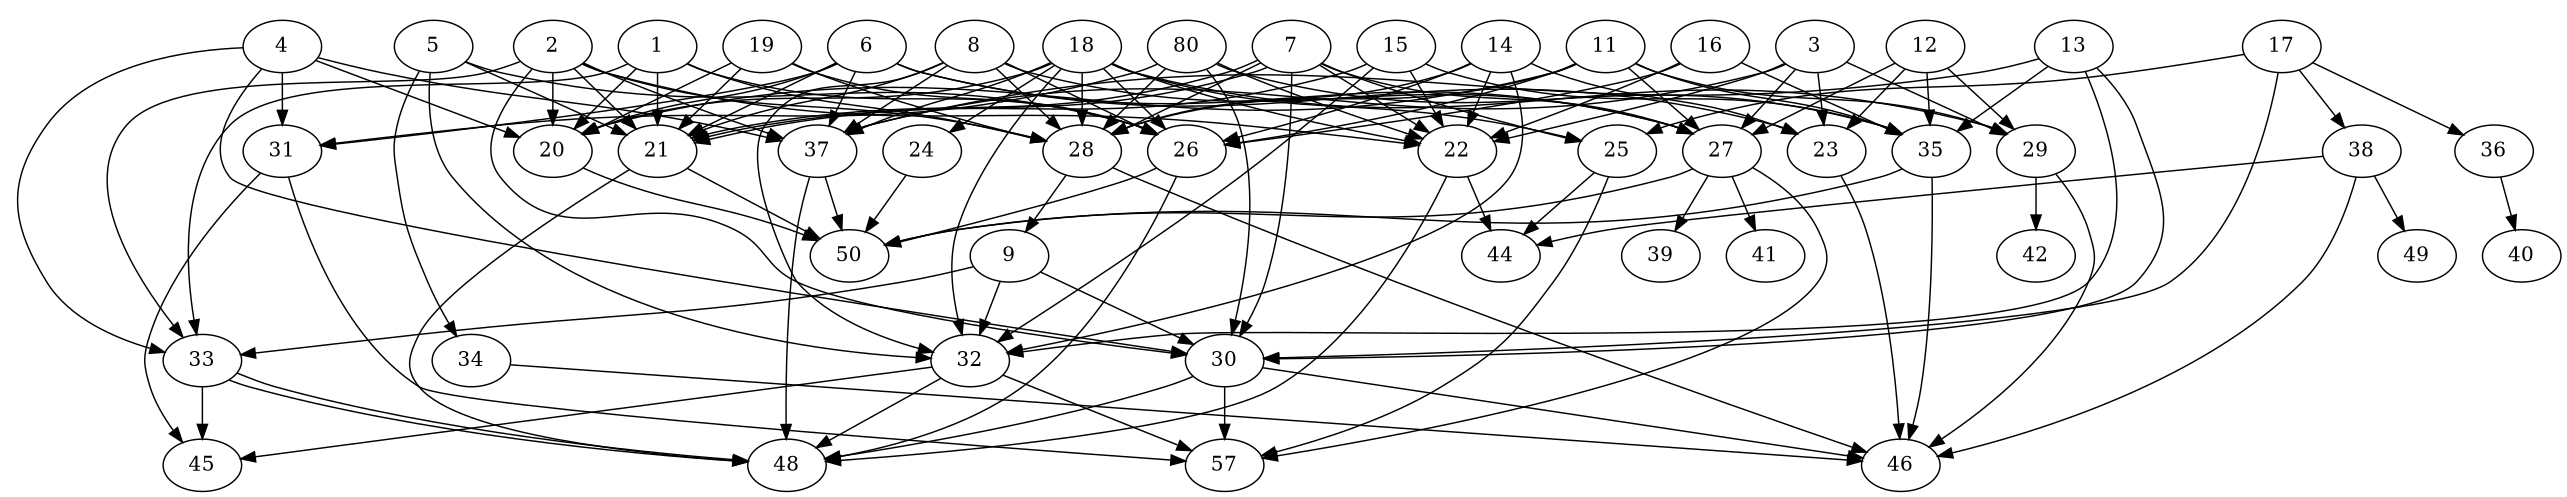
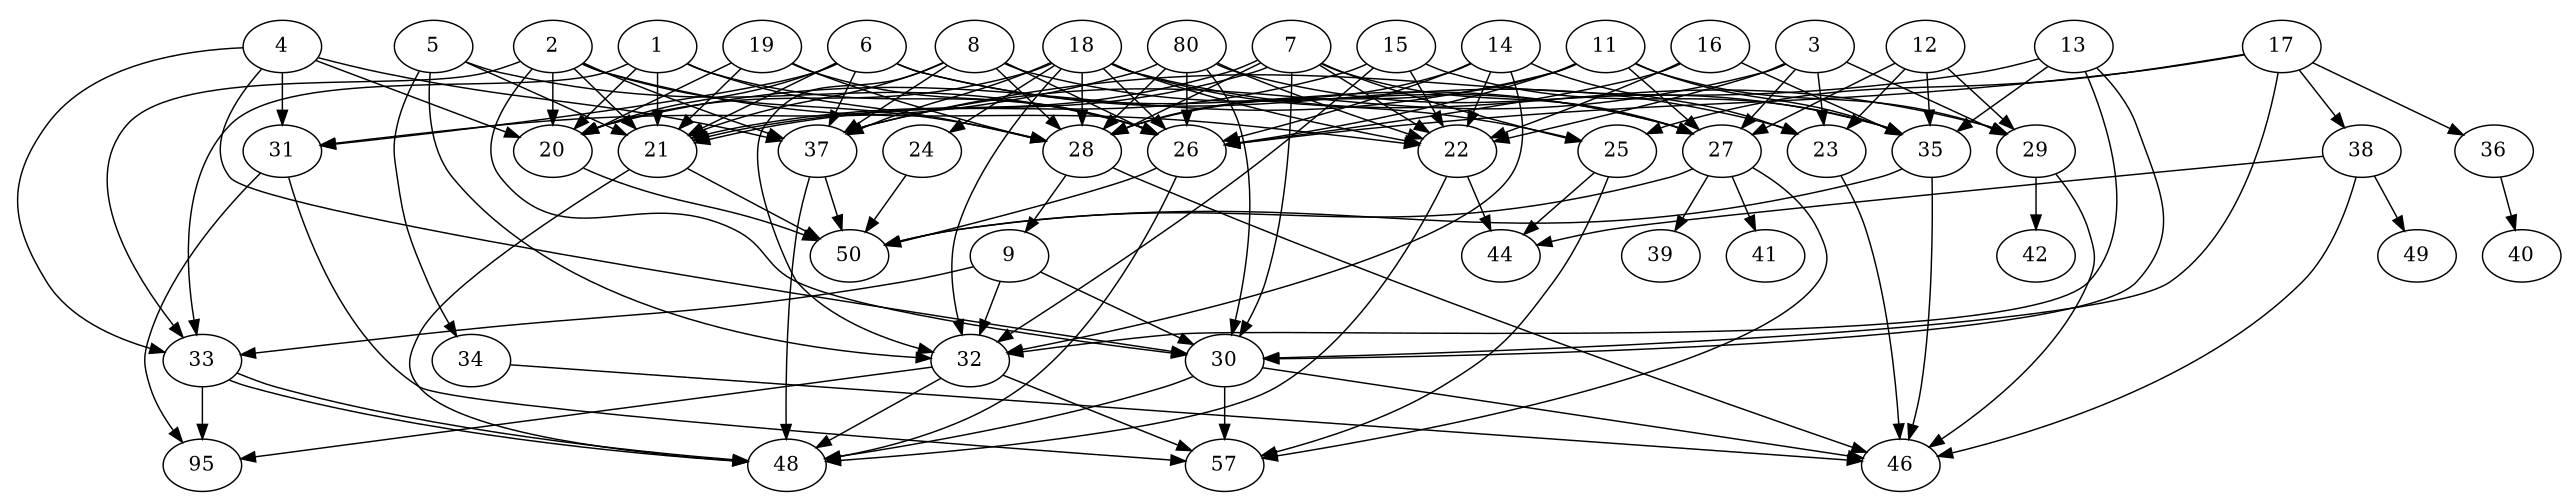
none -> (1187, 92)
none -> (1742, 103)
(202, 465) -> (202, 465)
